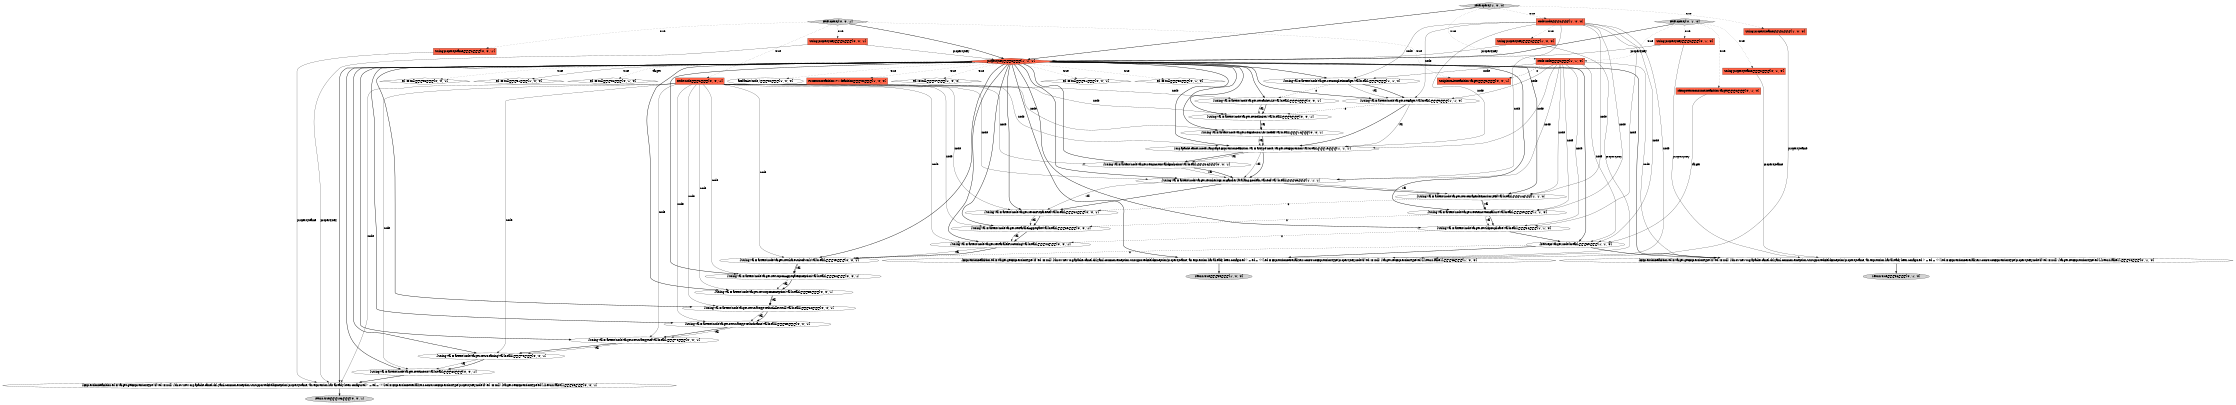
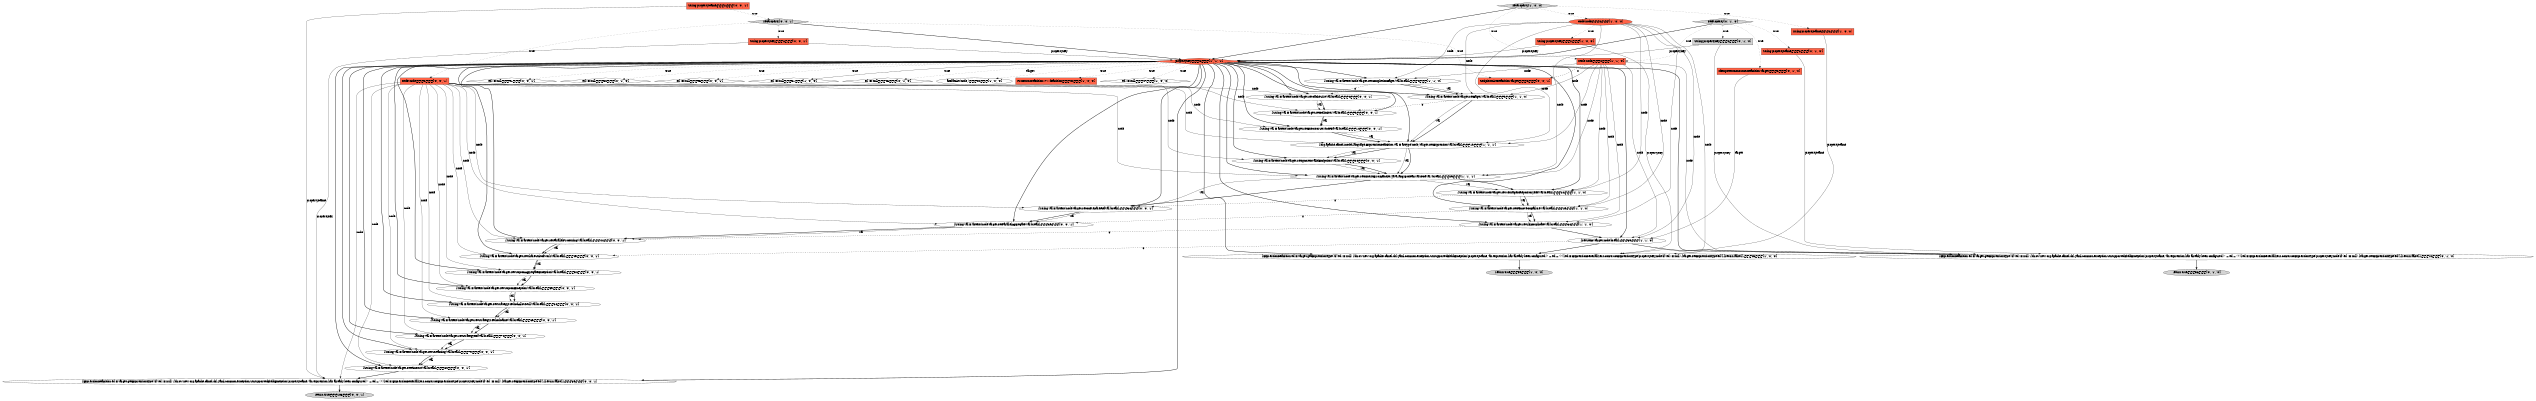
(1561, 22) -> (1600, 22)
(649, 29) -> (749, 14)
(1685, 42) -> (1723, 42)
